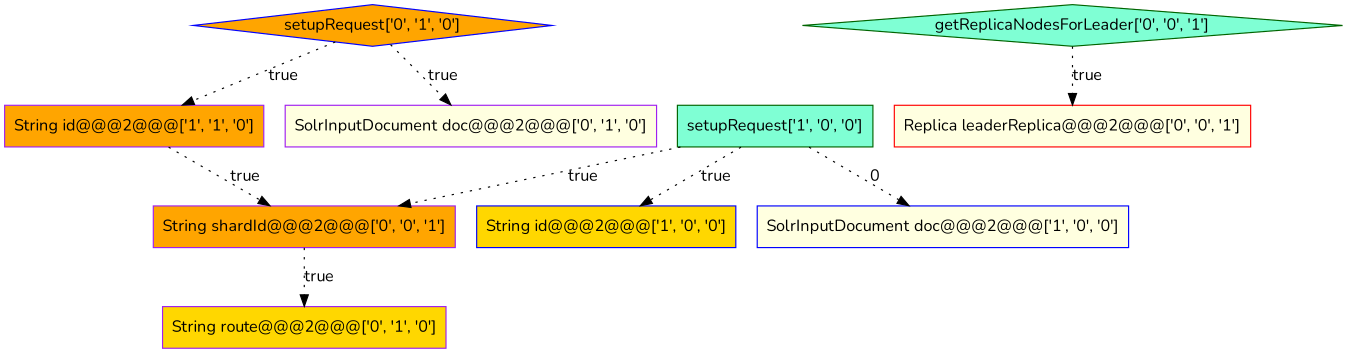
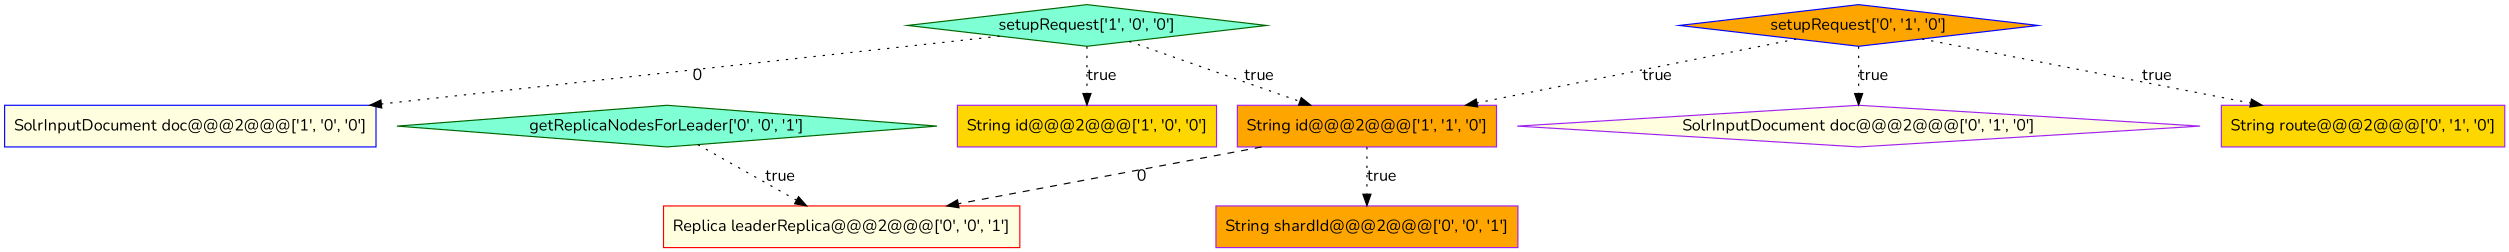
(471, 126) -> (1859, 126)
(775, 126) -> (1087, 25)
(546, 175) -> (1214, 71)
none -> (1110, 175)
(606, 227) -> (1087, 126)
(304, 271) -> (2086, 71)
